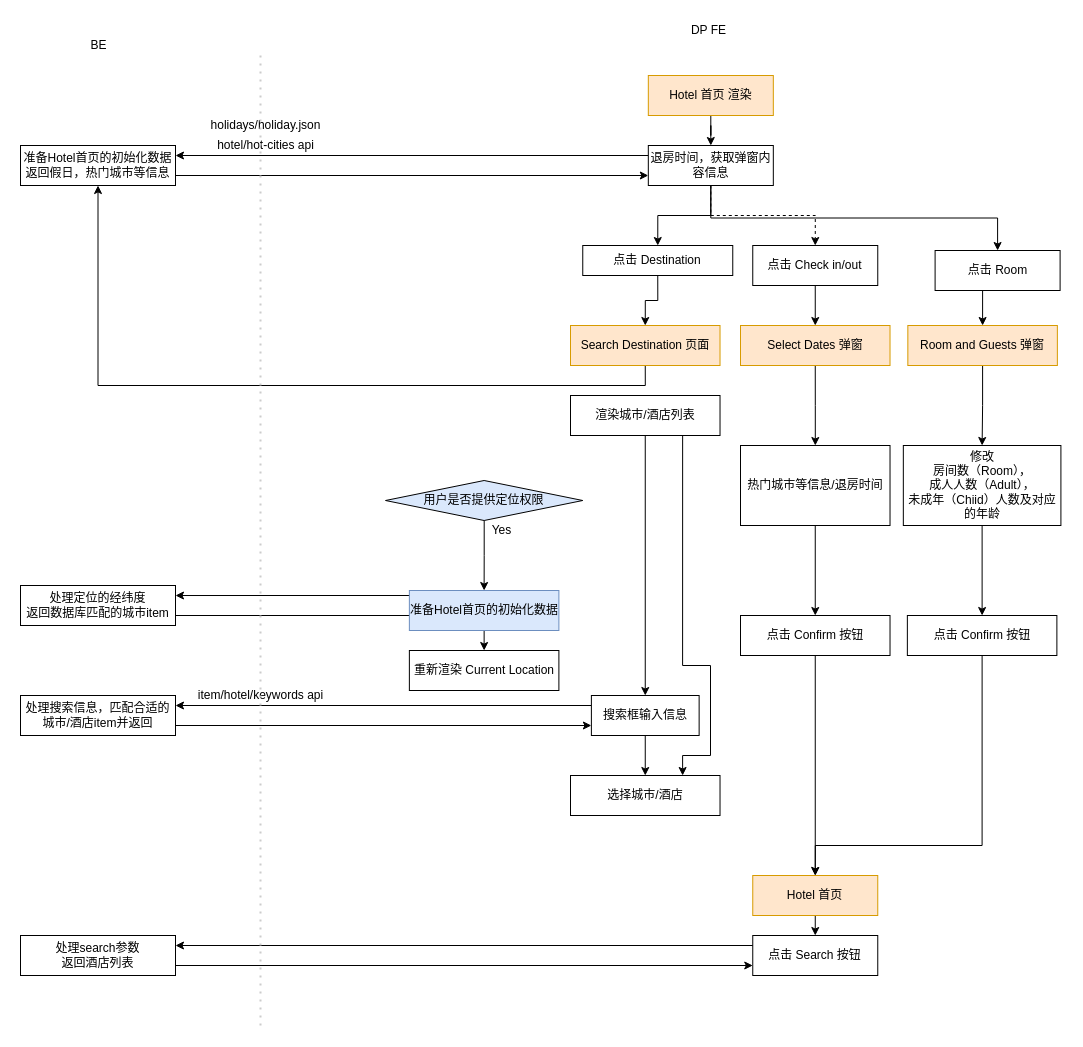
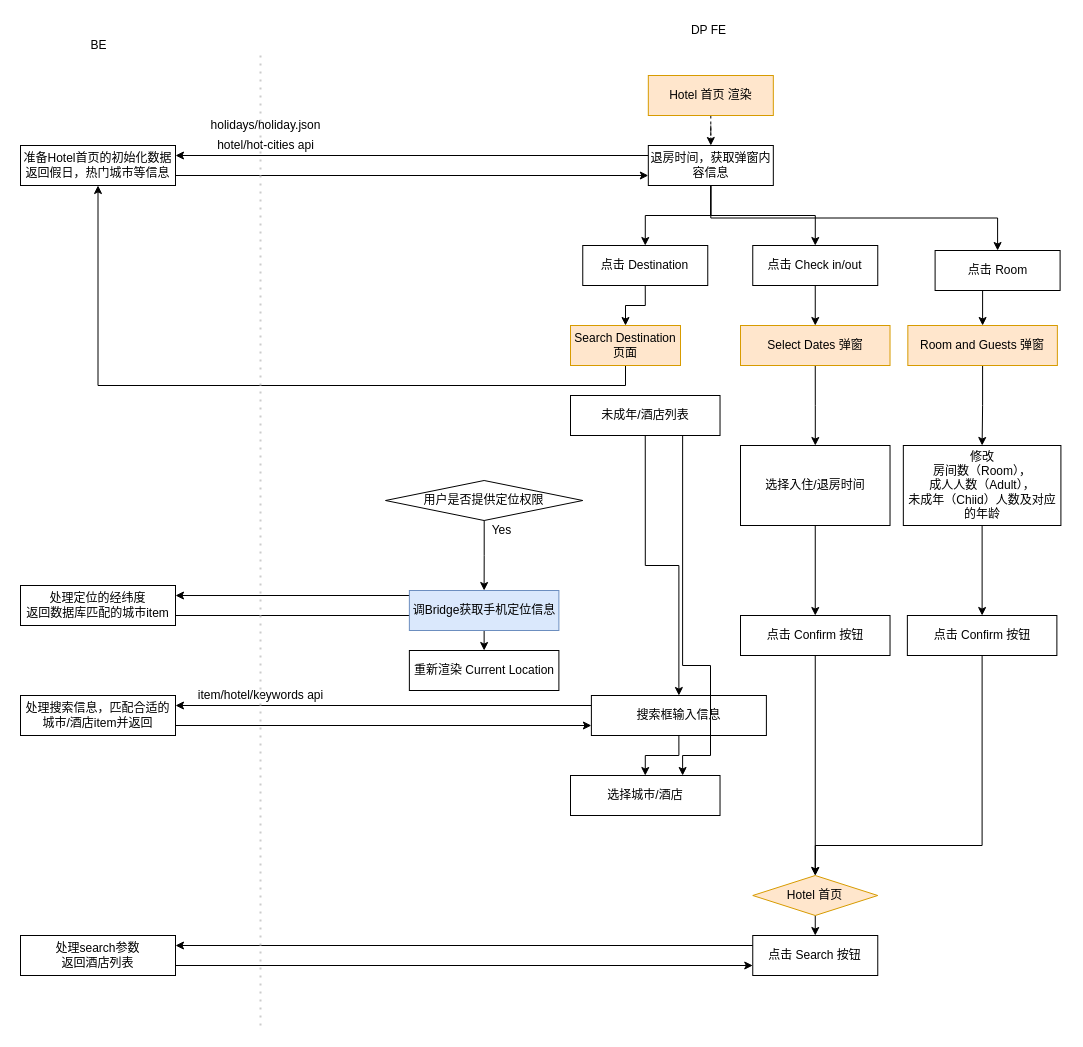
(711, 135) -> (711, 135)
(774, 216) -> (774, 216)
(658, 261) -> (645, 266)
(645, 346) -> (626, 346)
(646, 416) -> (646, 416)
(816, 486) -> (816, 486)
(484, 501) -> (484, 501)
(485, 611) -> (485, 611)
(645, 716) -> (679, 716)
(815, 896) -> (815, 896)
